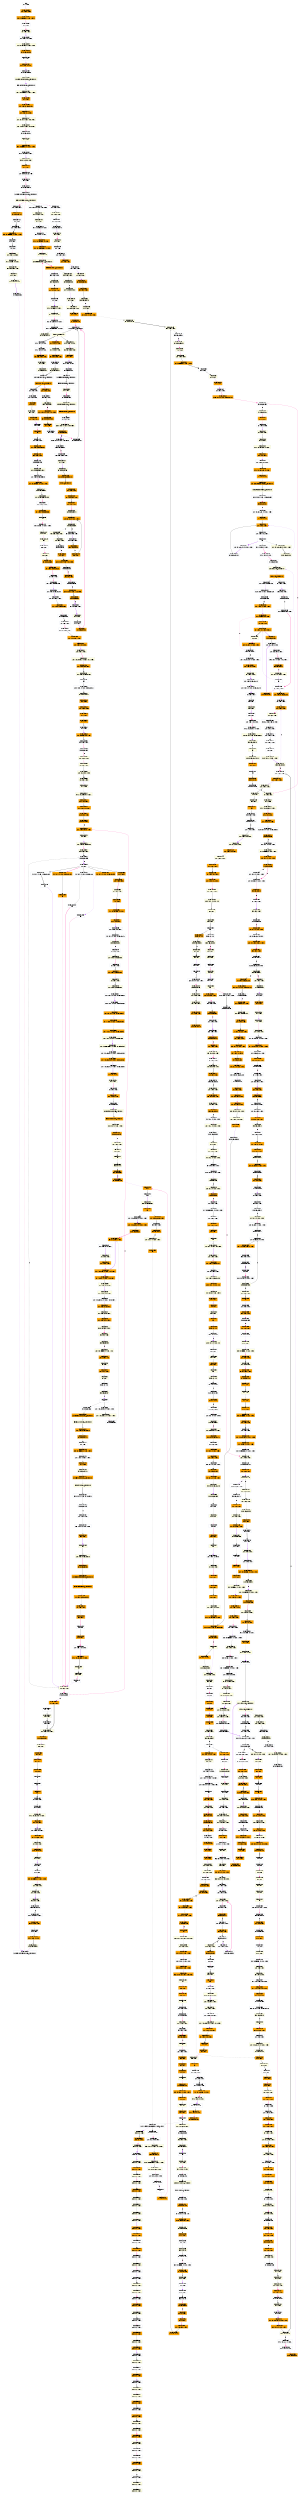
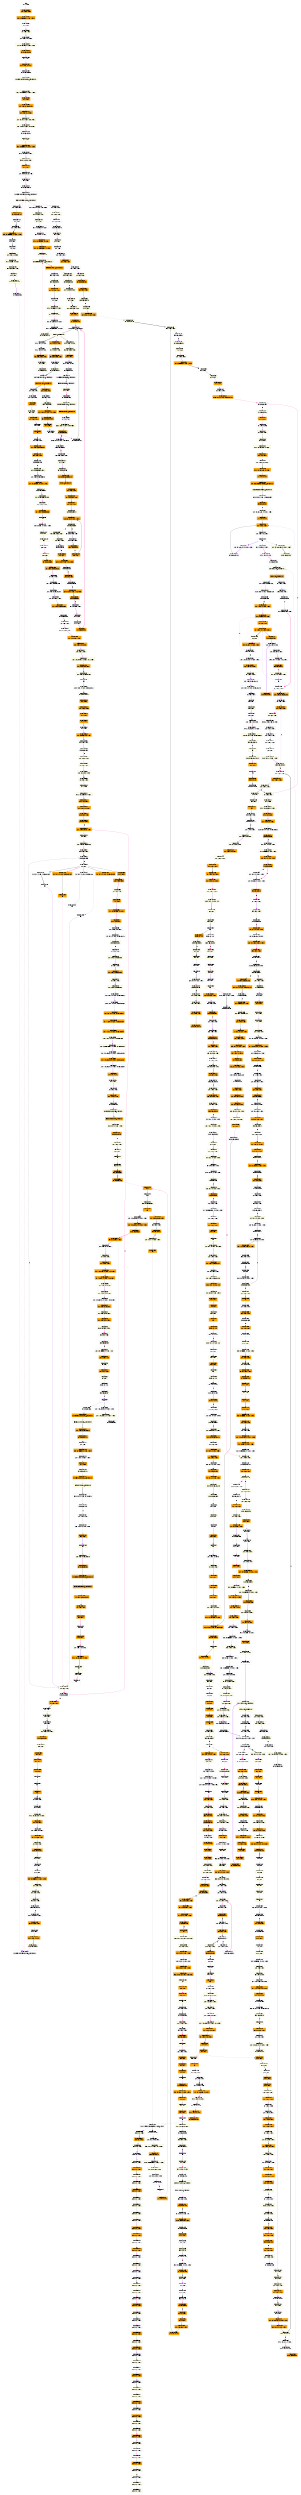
(26, 85) -> none
(115, 1256) -> (111, 1243)
(66, 1296) -> none
(54, 1717) -> (51, 1706)
